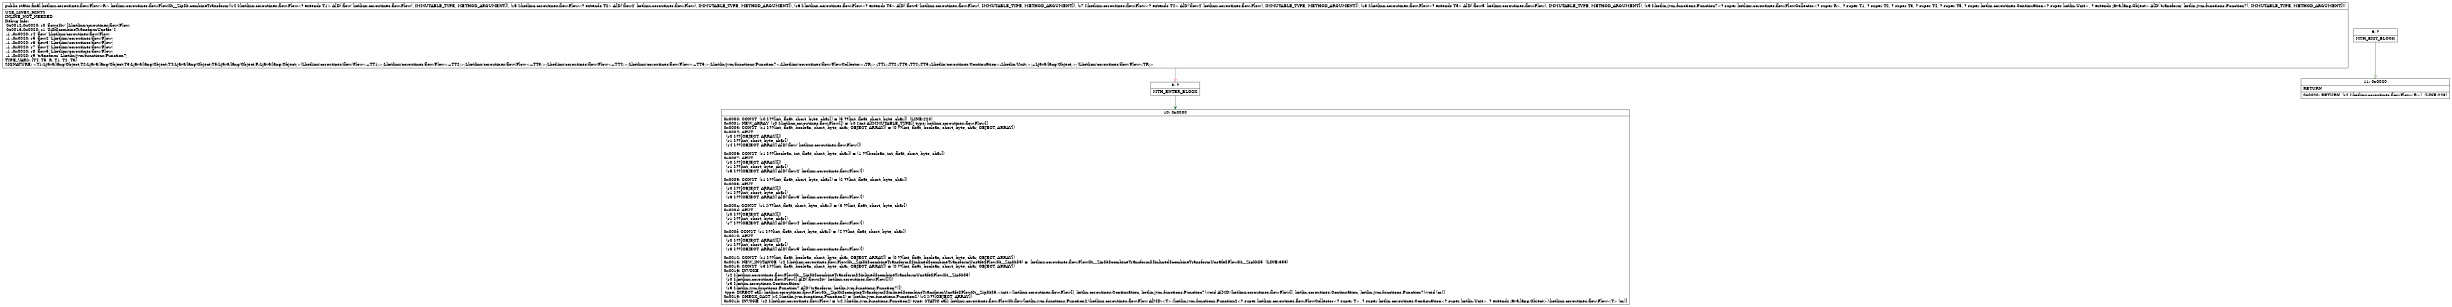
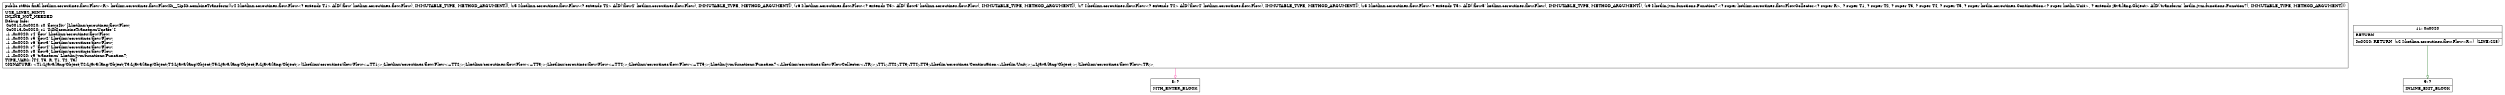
(2375, 39) -> (2428, 89)
(2375, 59) -> (2428, 61)
(1175, 207) -> none
